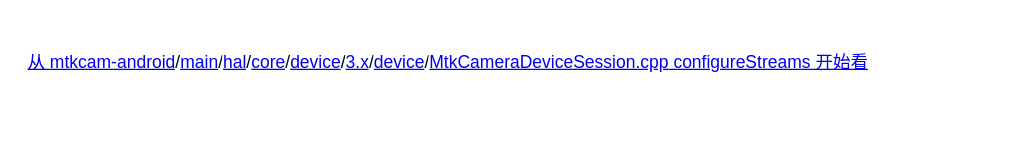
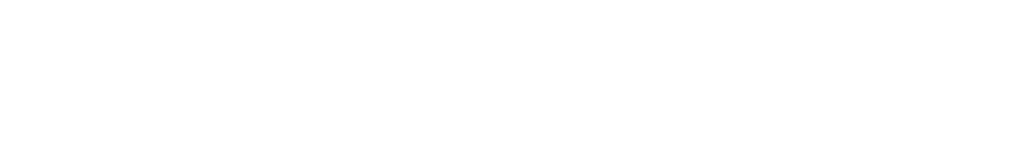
(507, 82) -> none
